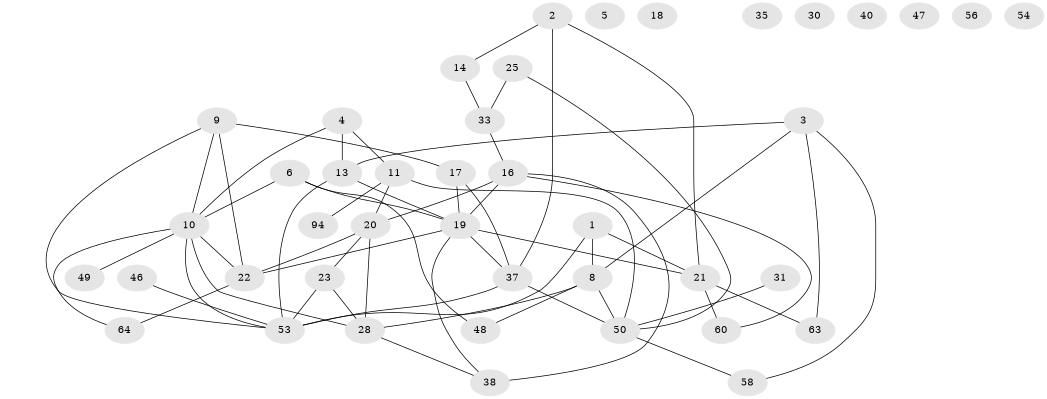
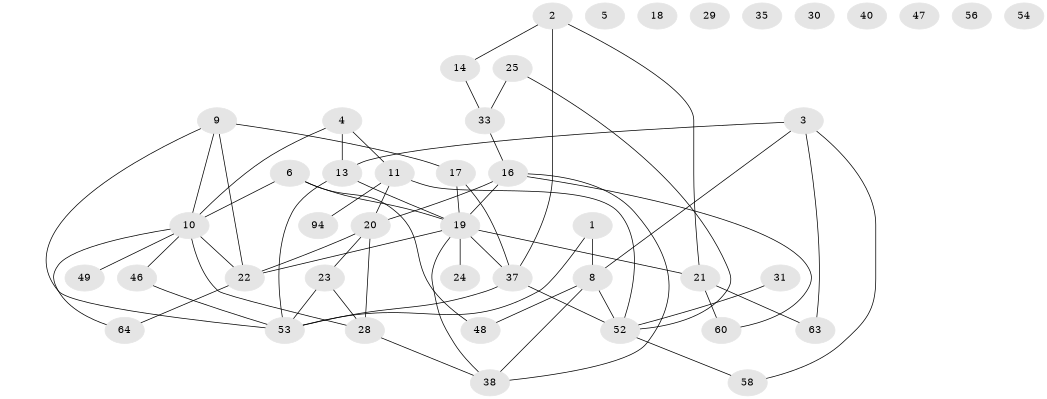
none -> (710, 16)
(646, 252) -> none
none -> (460, 278)
(197, 294) -> (163, 252)
(433, 320) -> (541, 330)
(620, 330) -> (620, 330)
